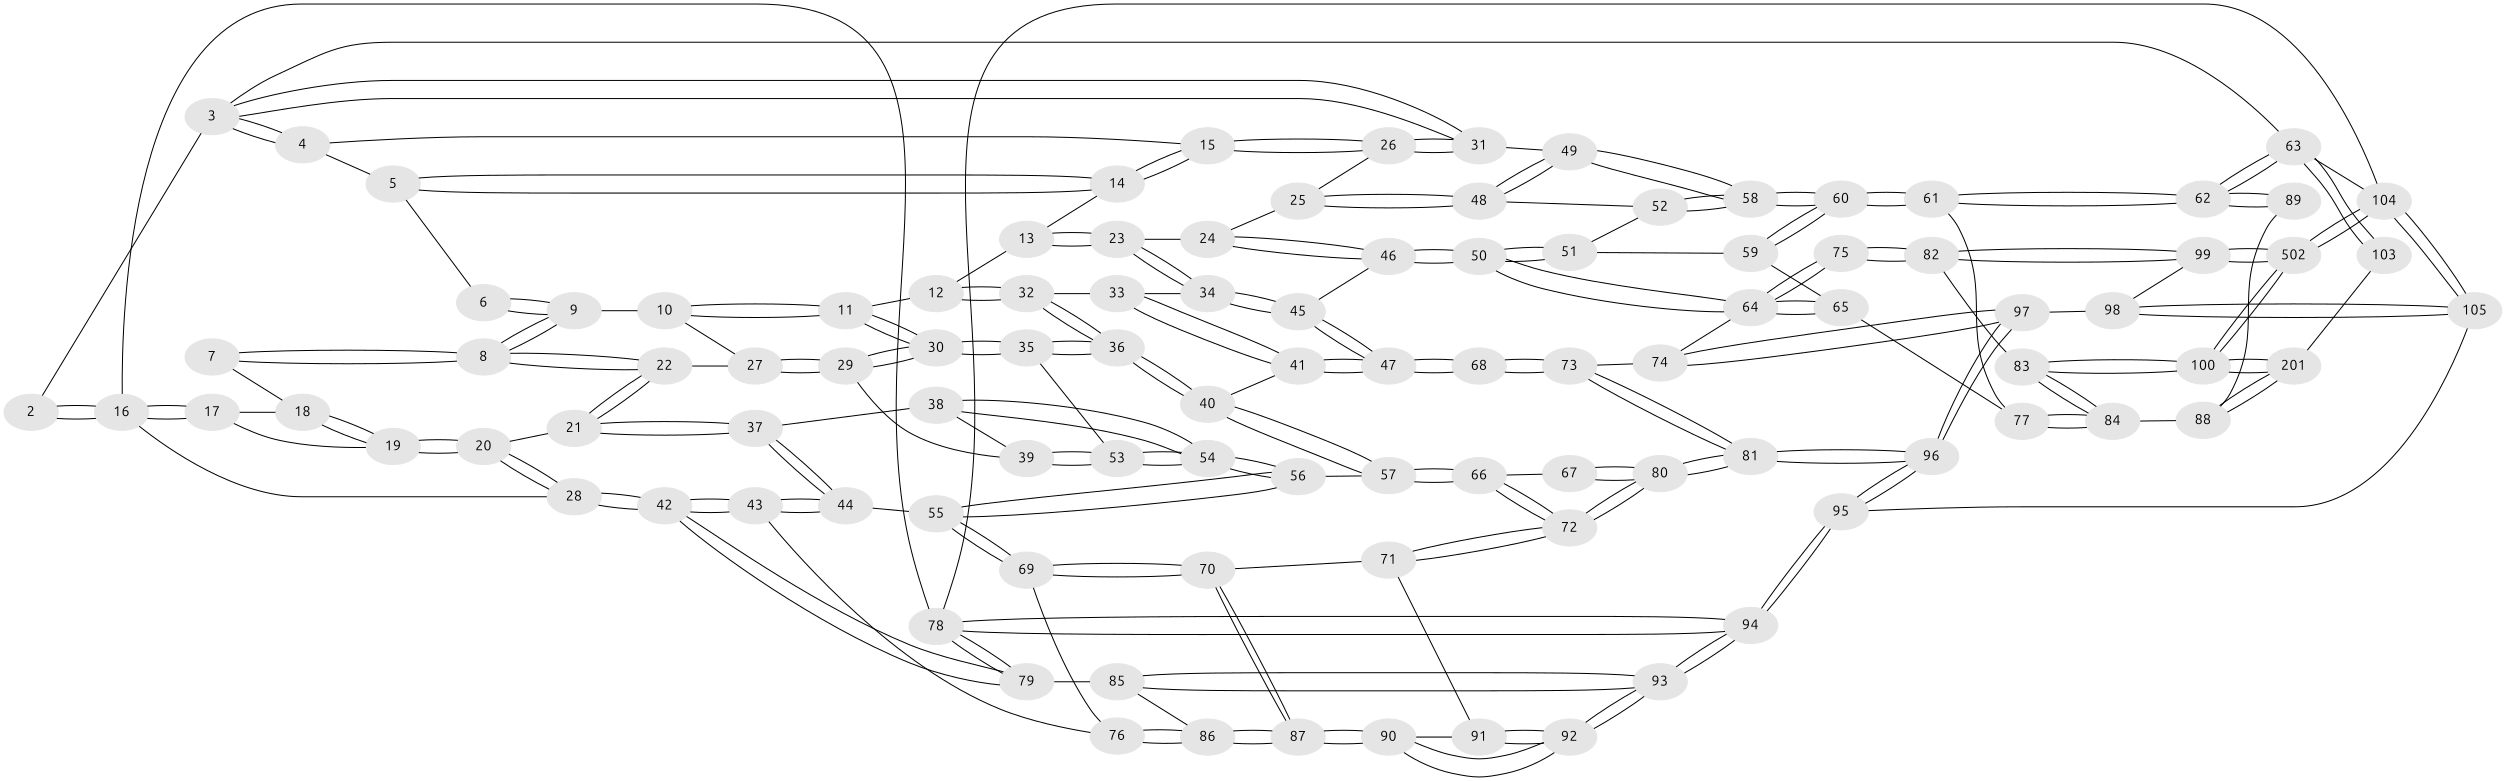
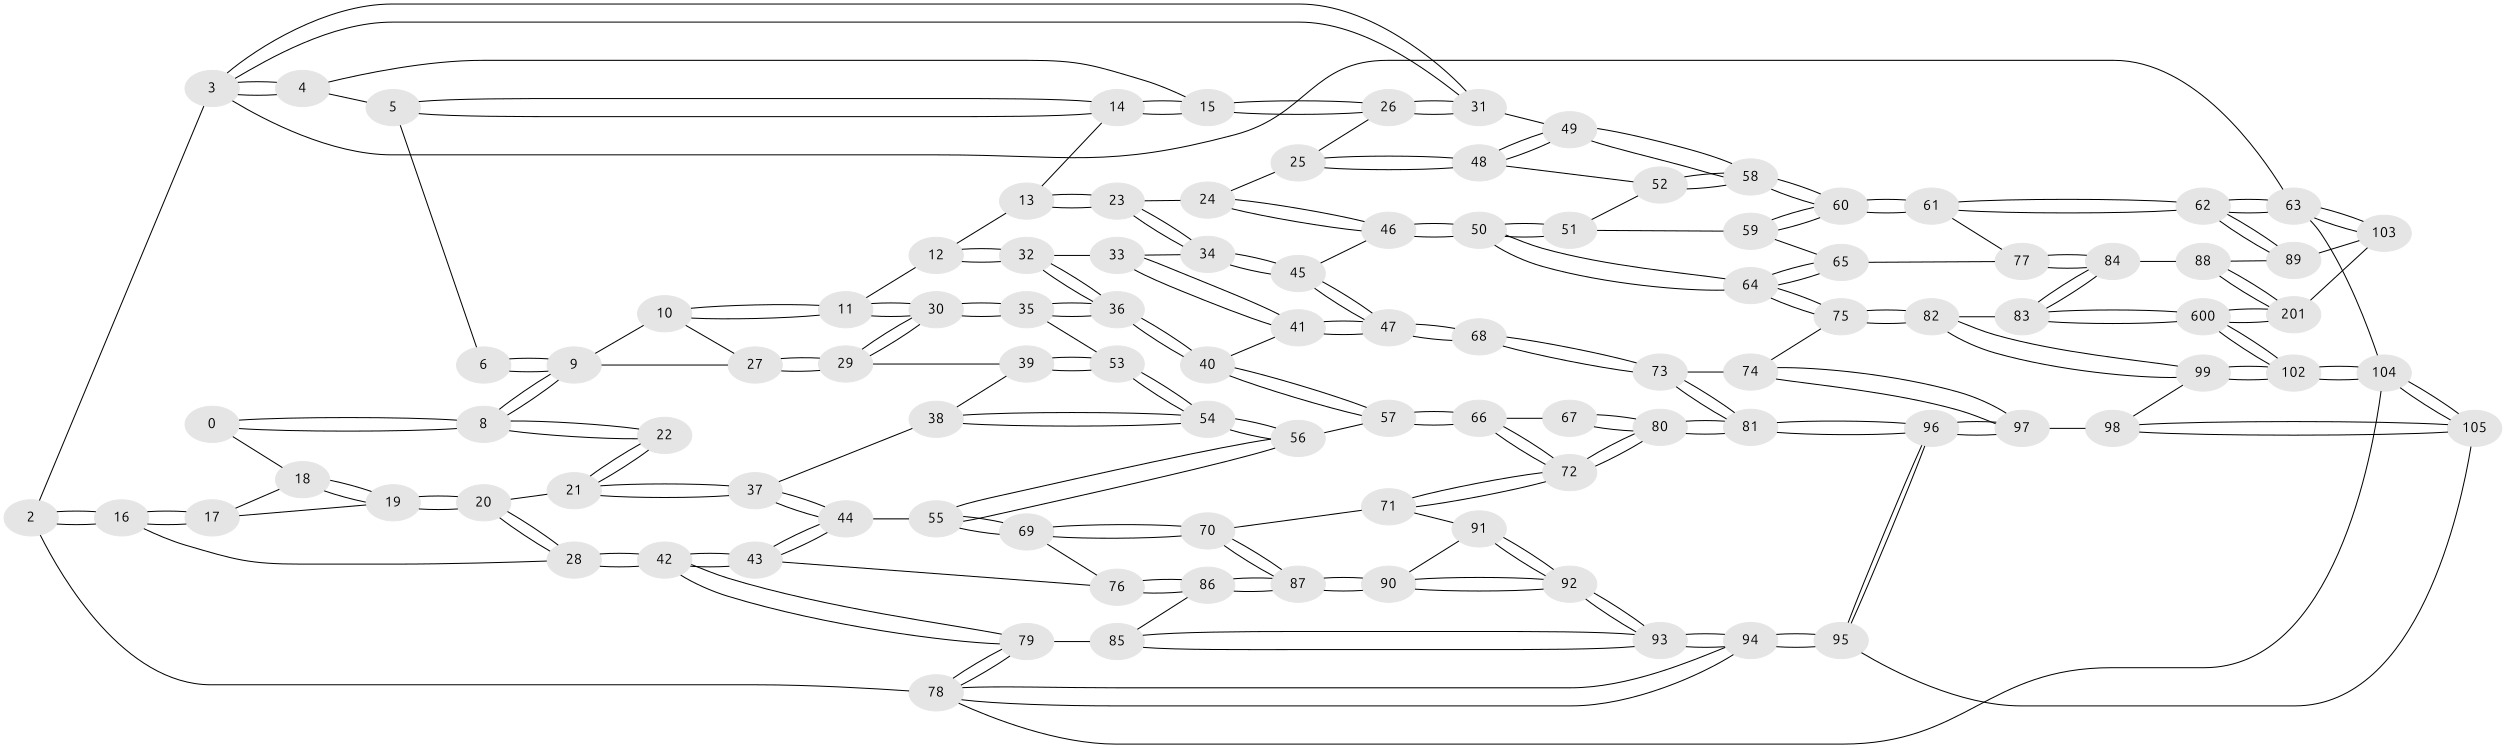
(643, 4) -> (441, 685)
none -> (2339, 247)
(2294, 255) -> (2294, 373)
(1706, 335) -> (1796, 344)
(212, 357) -> (212, 424)
(710, 366) -> (665, 365)
(2203, 366) -> (2203, 317)
